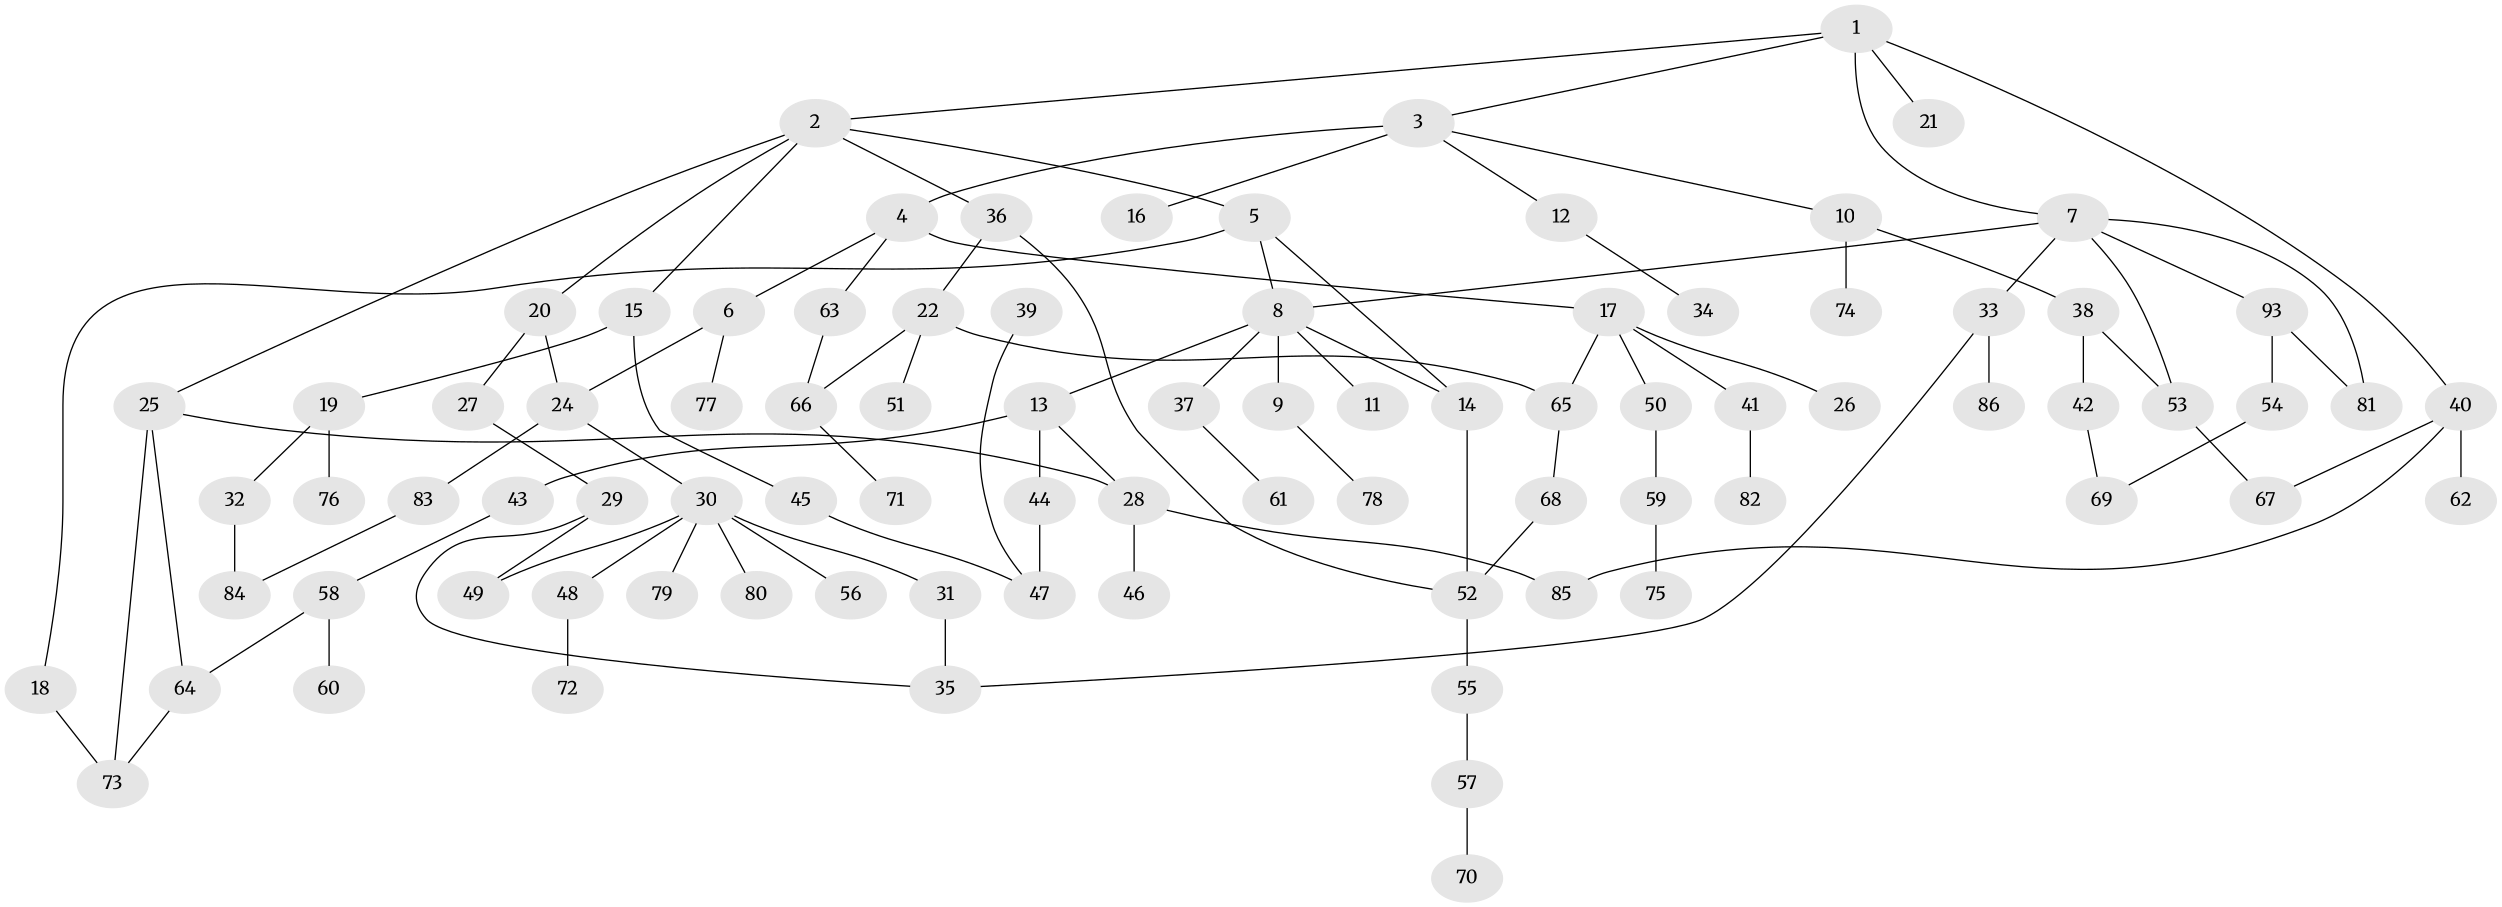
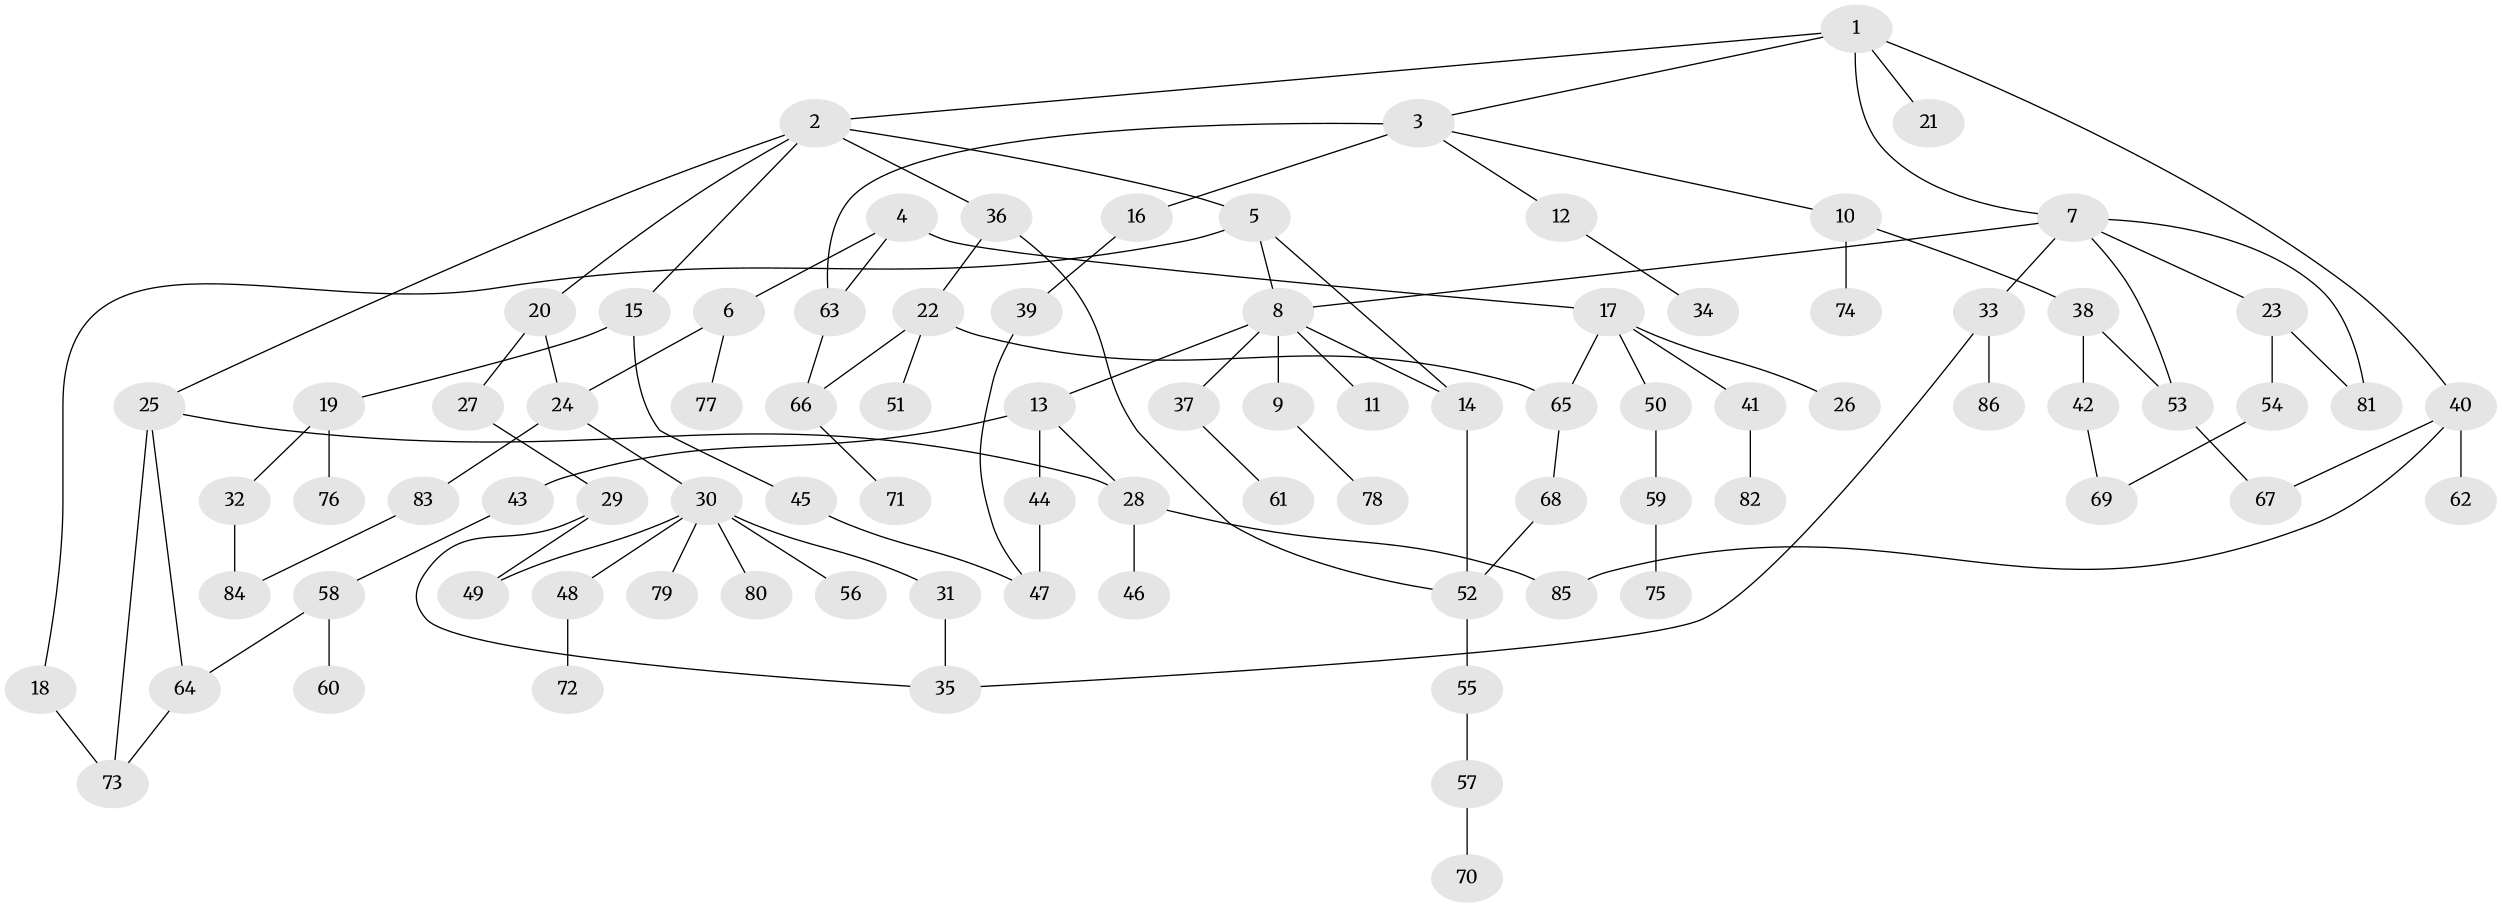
(1154, 150) -> (1064, 136)
none -> (1077, 269)
(2272, 312) -> (2272, 312)
